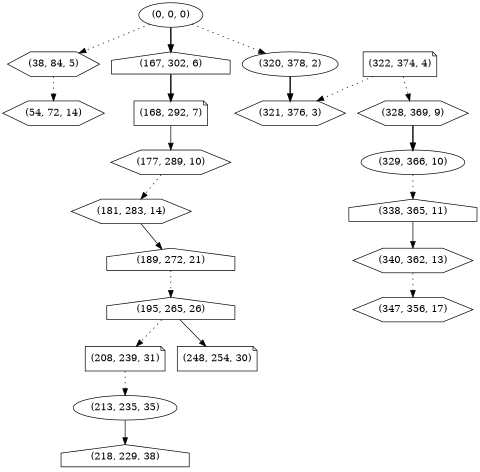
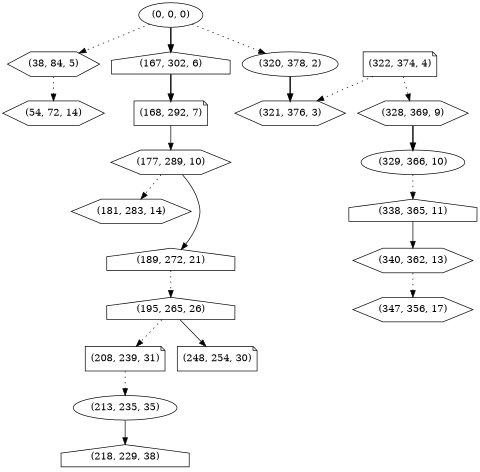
(149, 234) -> (200, 209)
